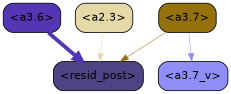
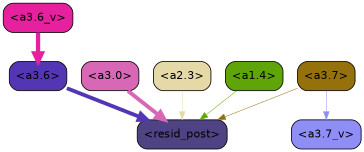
none -> (38, 18)
none -> (110, 76)
none -> (254, 76)
